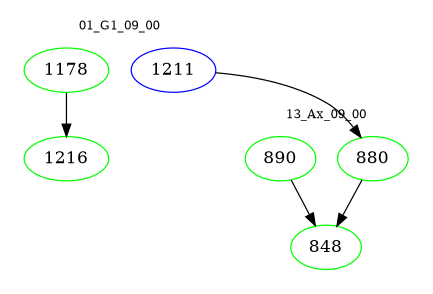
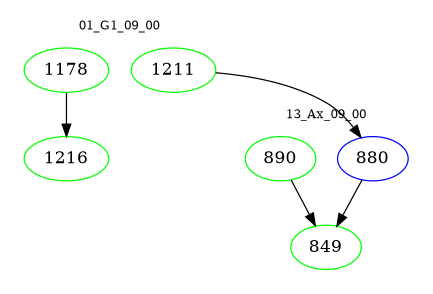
(174, 70) -> (174, 70)
(373, 159) -> (373, 159)
(326, 247) -> (326, 247)
